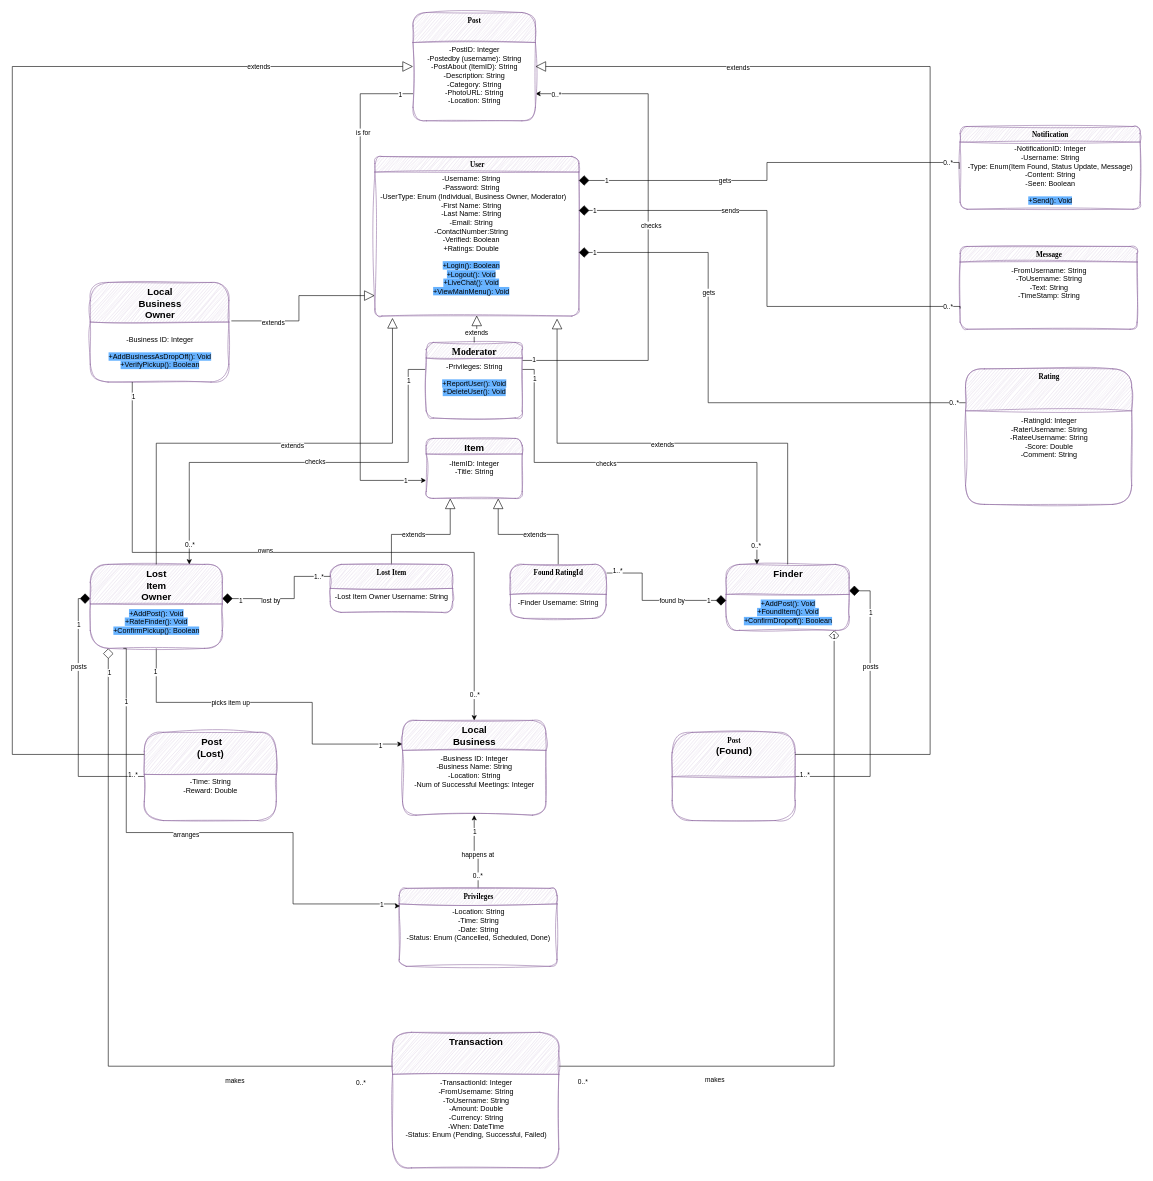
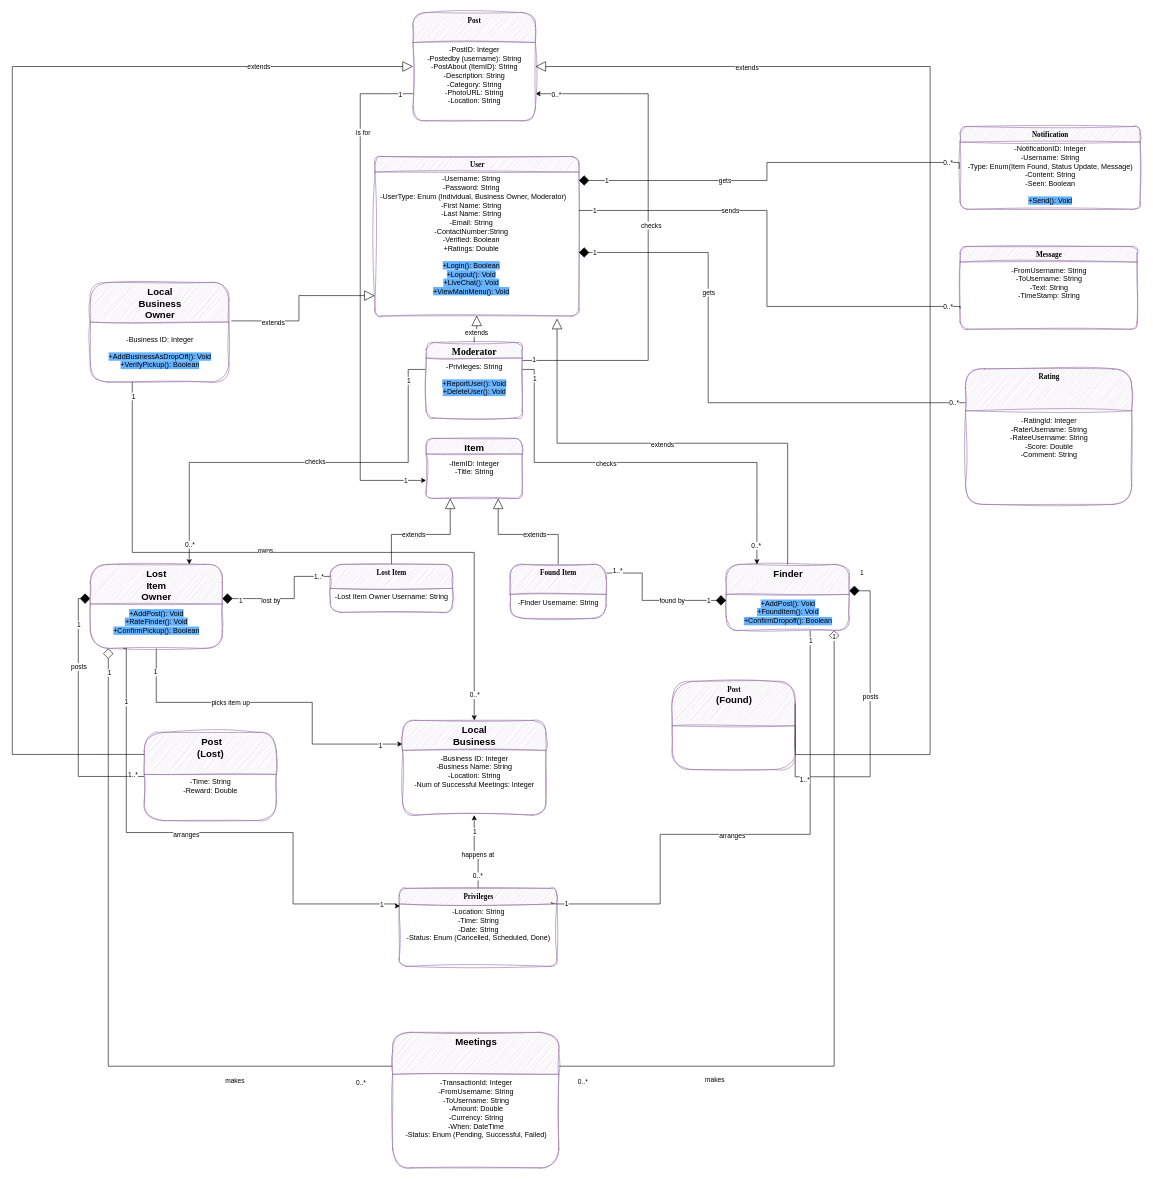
(589, 210) -> (584, 210)
(272, 443) -> none
(559, 573) -> (559, 573)
(734, 776) -> (734, 725)
none -> (735, 834)
(476, 1041) -> (476, 1041)
